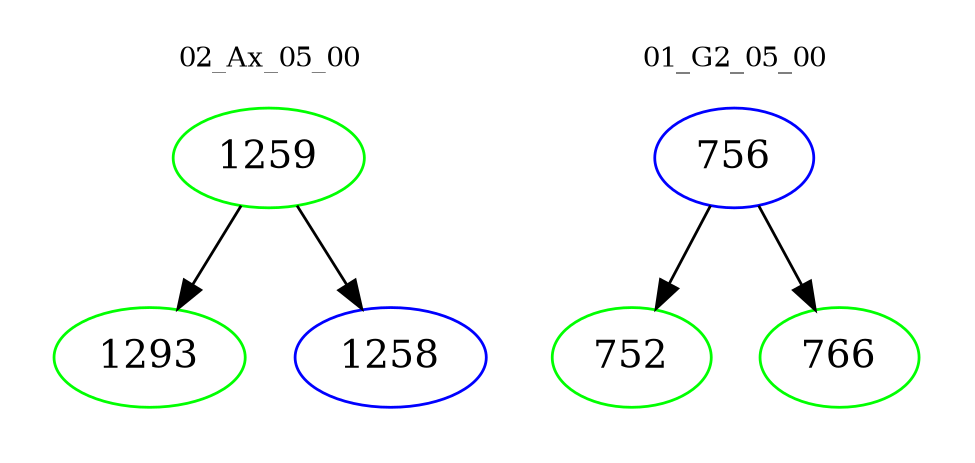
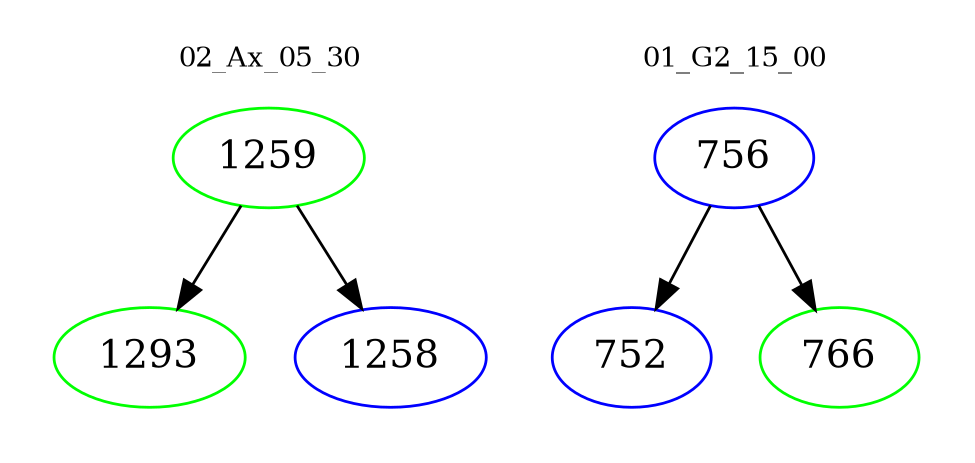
(270, 60) -> (270, 60)
(736, 60) -> (736, 60)
(632, 357) -> (632, 357)
